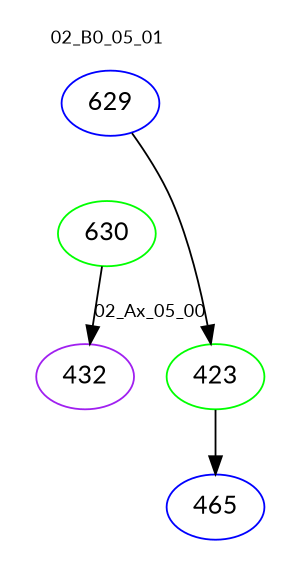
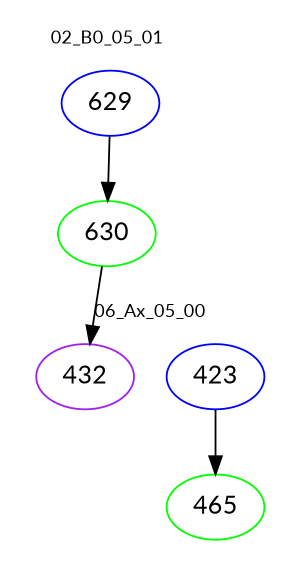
(191, 254) -> (109, 160)
(150, 312) -> (150, 312)
(216, 377) -> (216, 377)
(216, 507) -> (216, 507)
